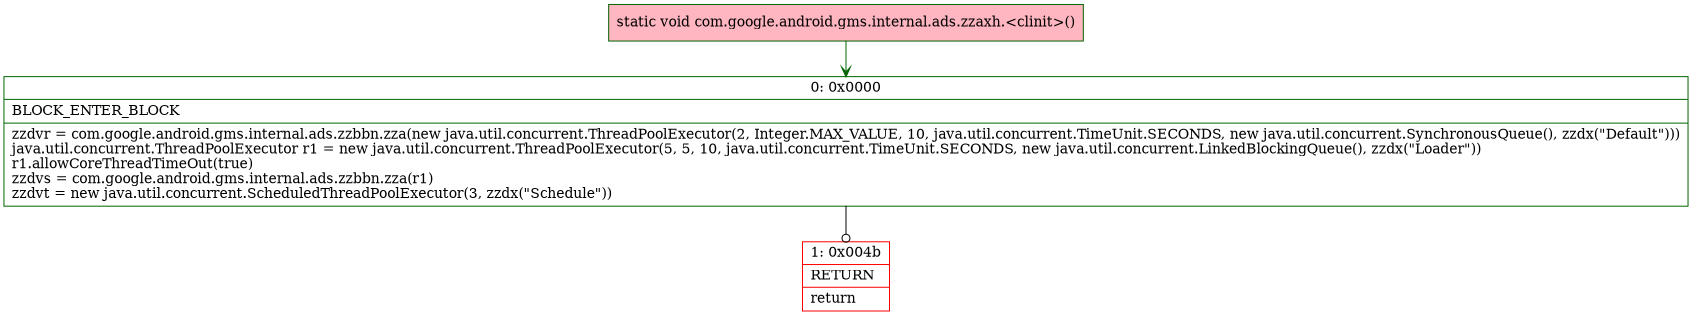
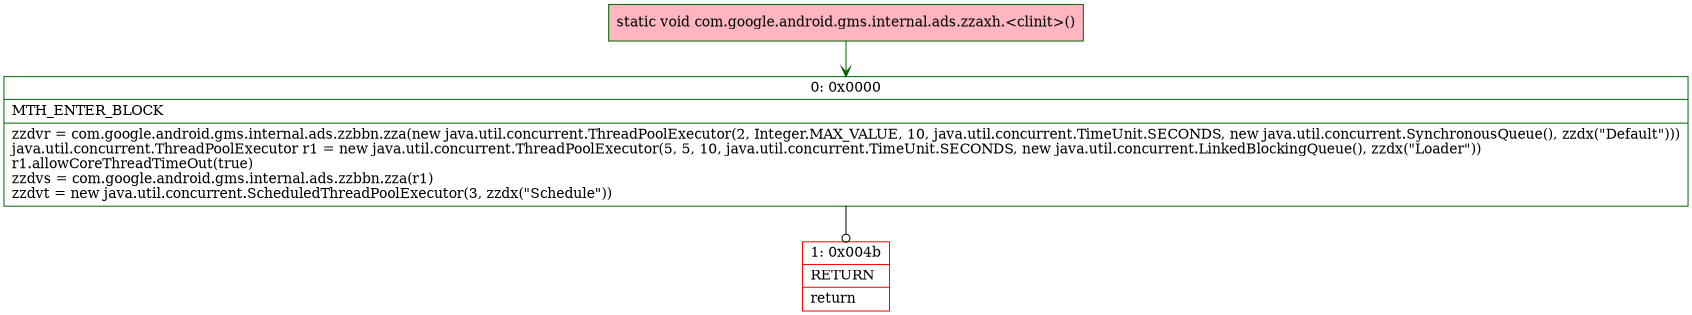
(96, 111) -> (88, 111)
